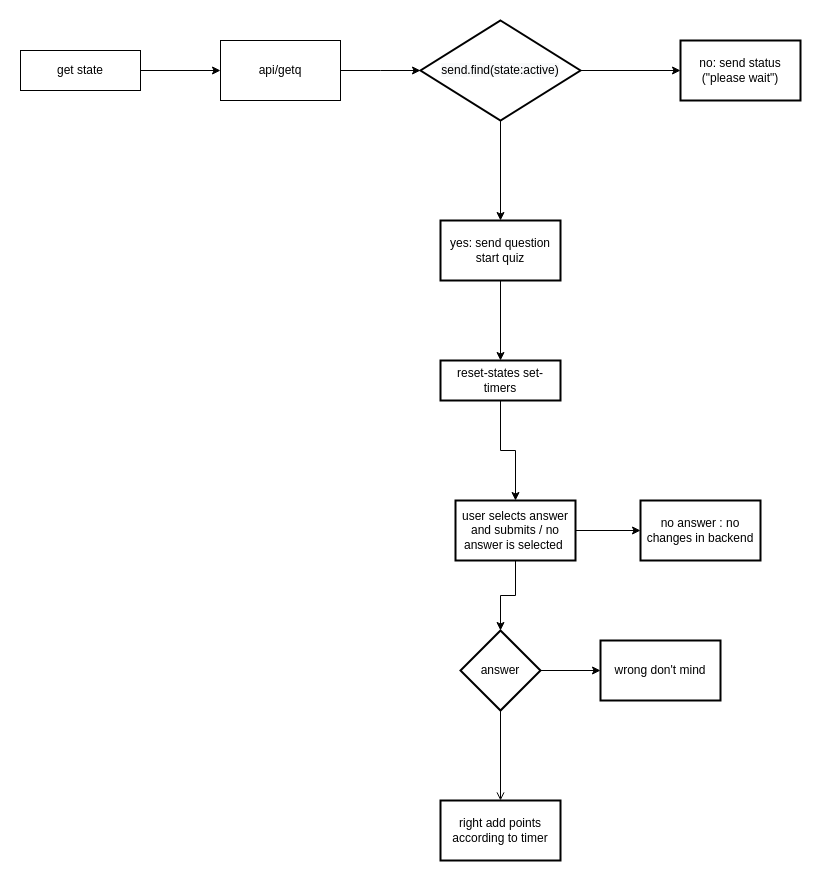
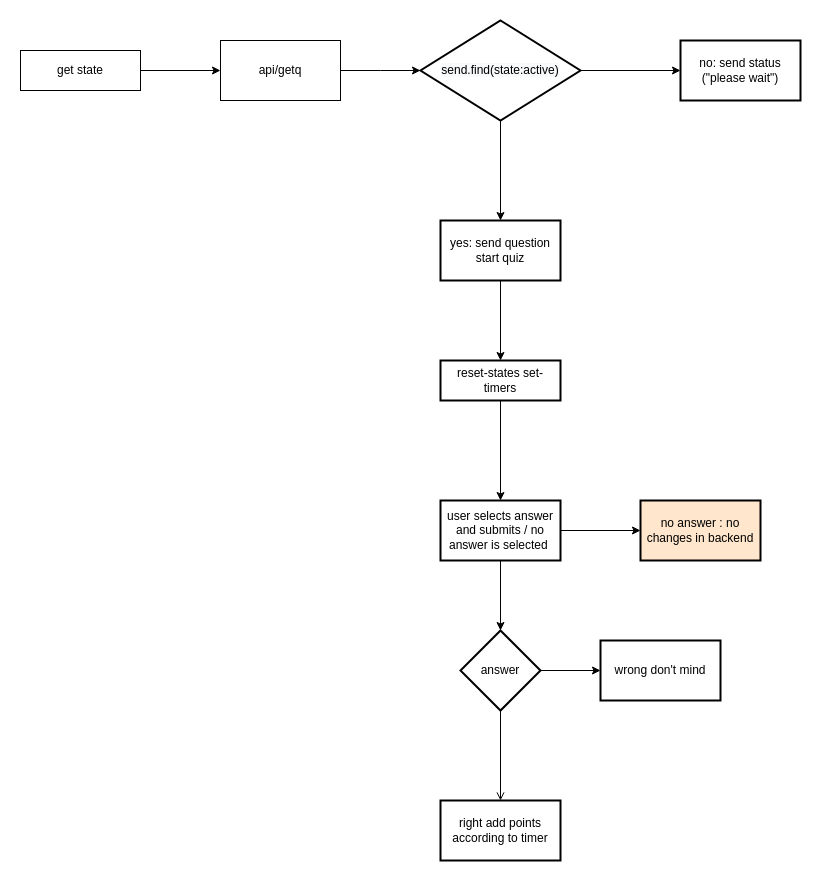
(516, 531) -> (501, 531)
(701, 531) -> (701, 531)
